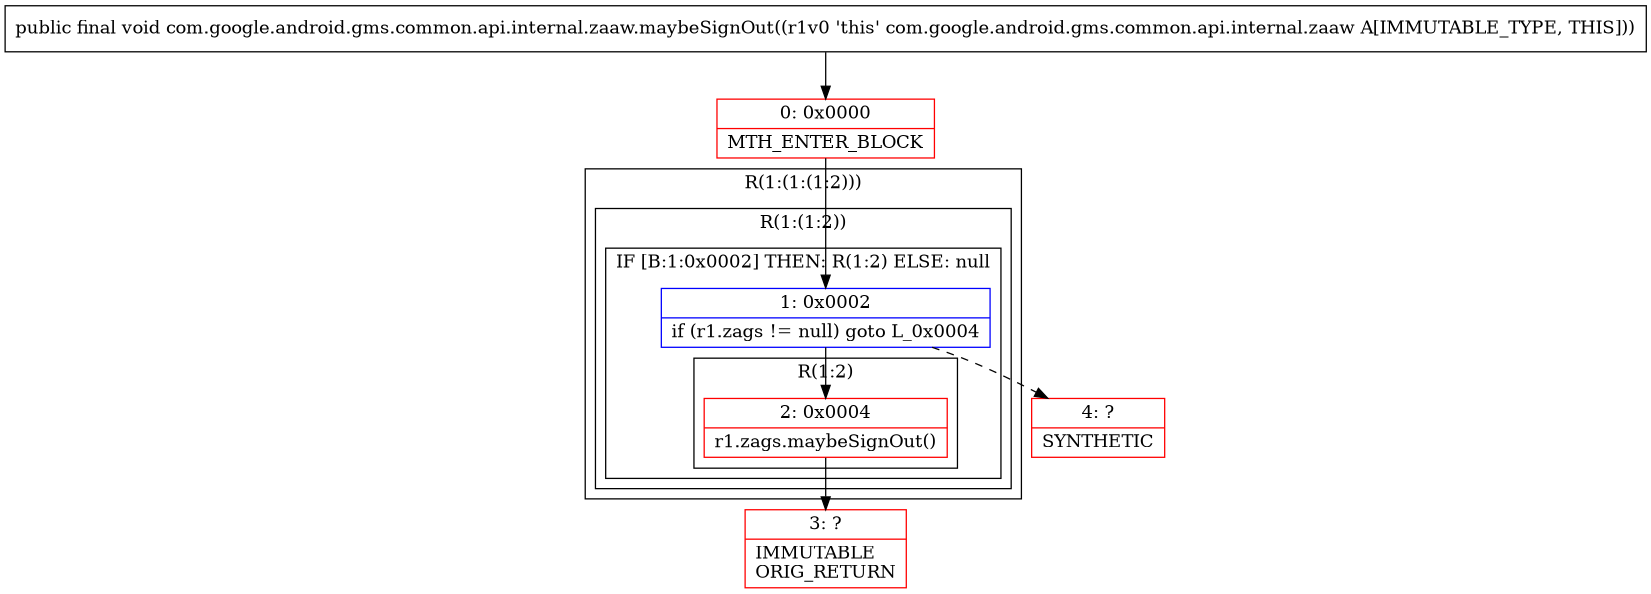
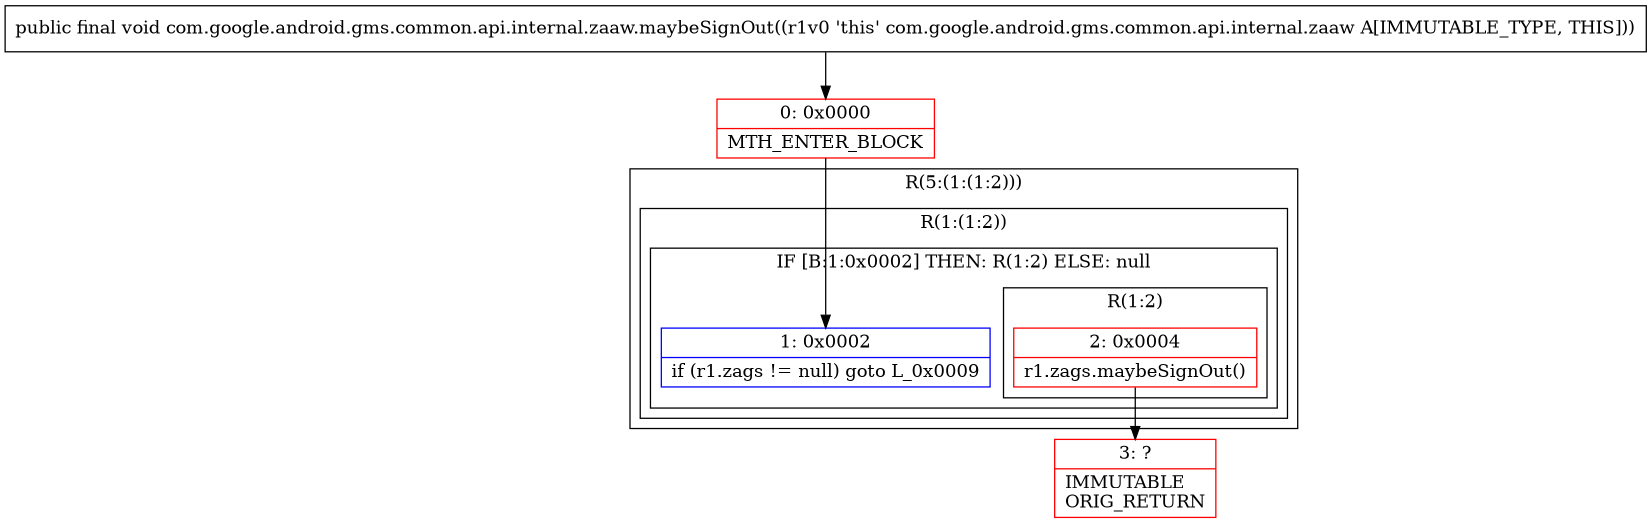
(803, 184) -> (964, 184)
(826, 332) -> (826, 372)
(826, 366) -> none
(1098, 428) -> none
